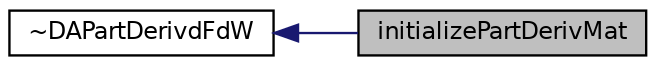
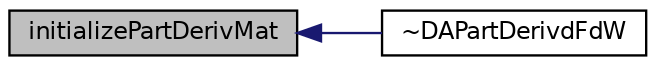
(328, 33) -> (352, 33)
